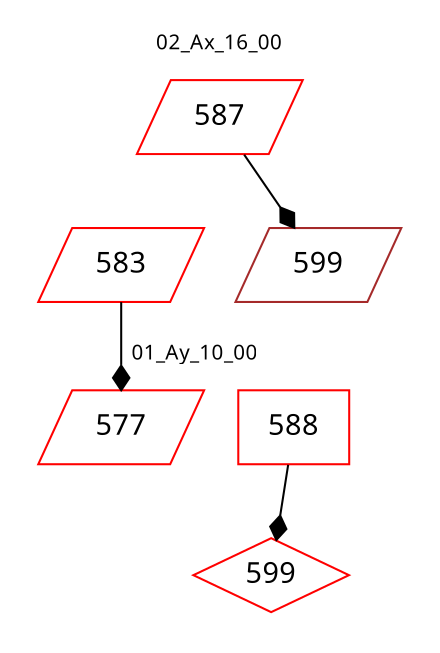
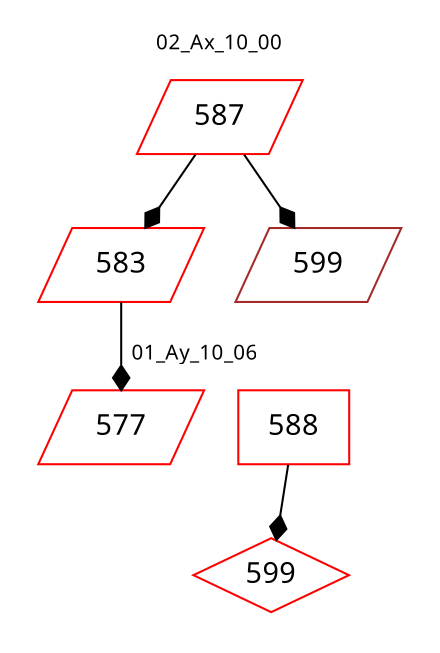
(220, 44) -> (220, 44)
none -> (177, 181)
(195, 354) -> (195, 354)
